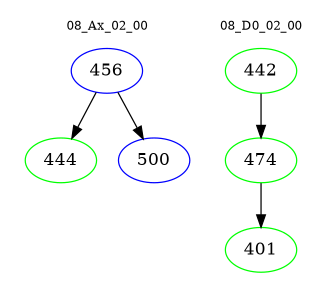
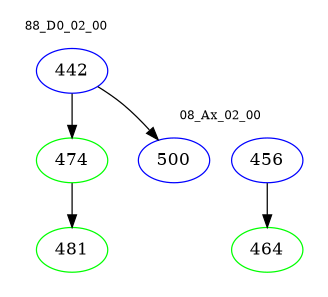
(262, 27) -> (67, 27)
(261, 71) -> (72, 71)
(127, 110) -> (136, 117)
(61, 160) -> (267, 250)
(261, 250) -> (72, 250)
